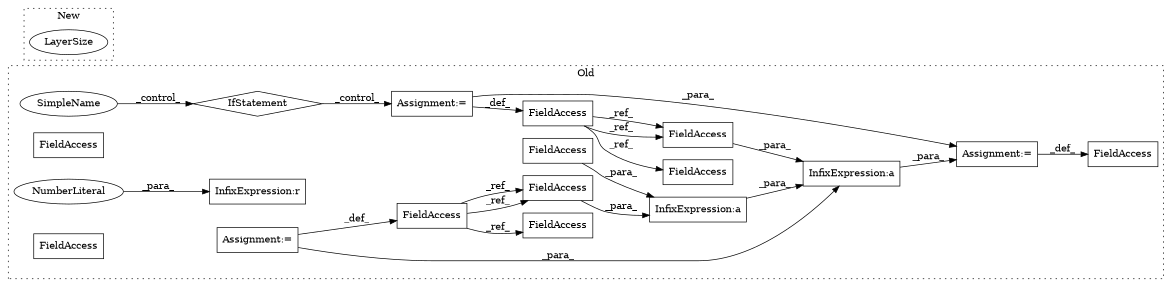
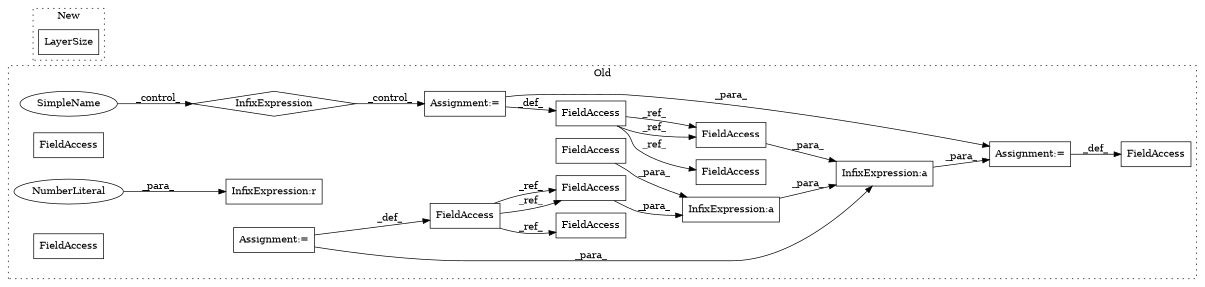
(69, 42) -> (69, 42)
(258, 104) -> (274, 104)
